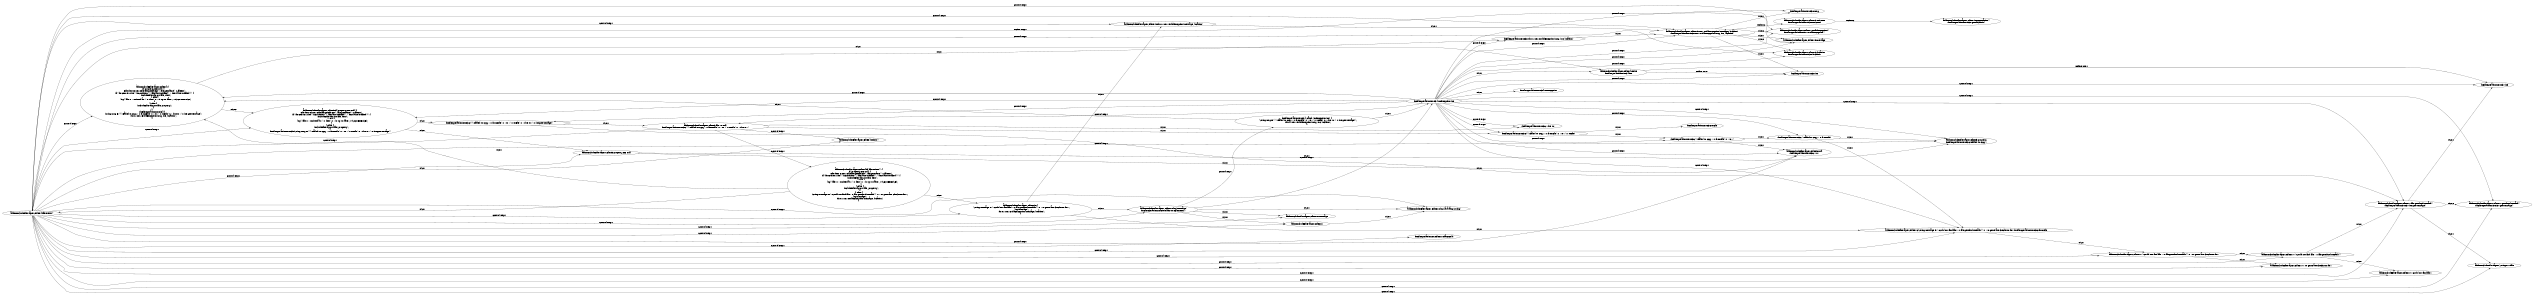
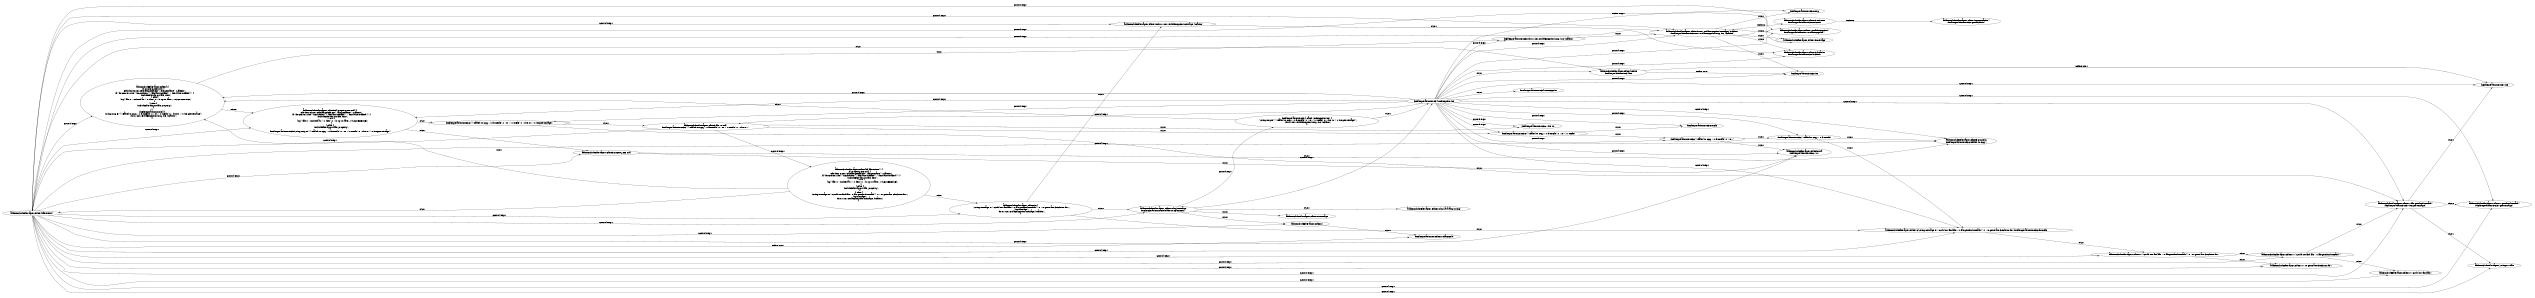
(1618, 13) -> (1618, 13)
(1020, 30) -> (1020, 30)
(1609, 59) -> (1559, 121)
(859, 140) -> none
(740, 210) -> none
(1377, 220) -> (1360, 229)
(661, 228) -> none
(778, 246) -> (778, 246)
